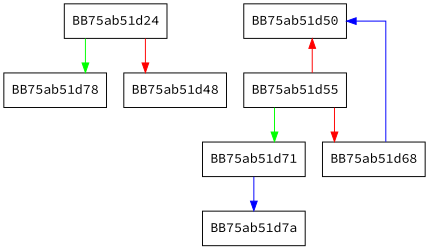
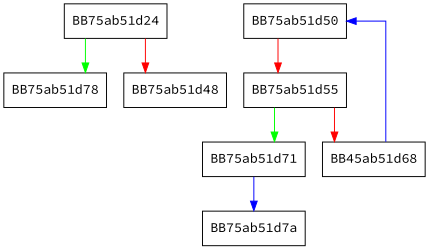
(312, 61) -> (278, 51)
(374, 159) -> (374, 159)
